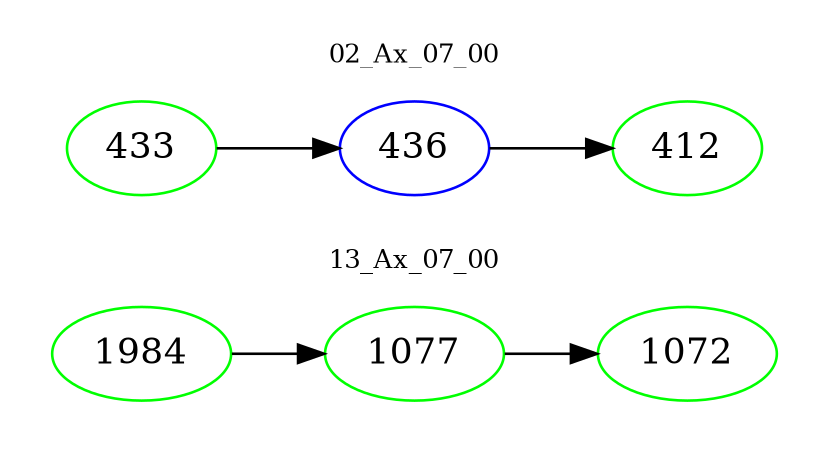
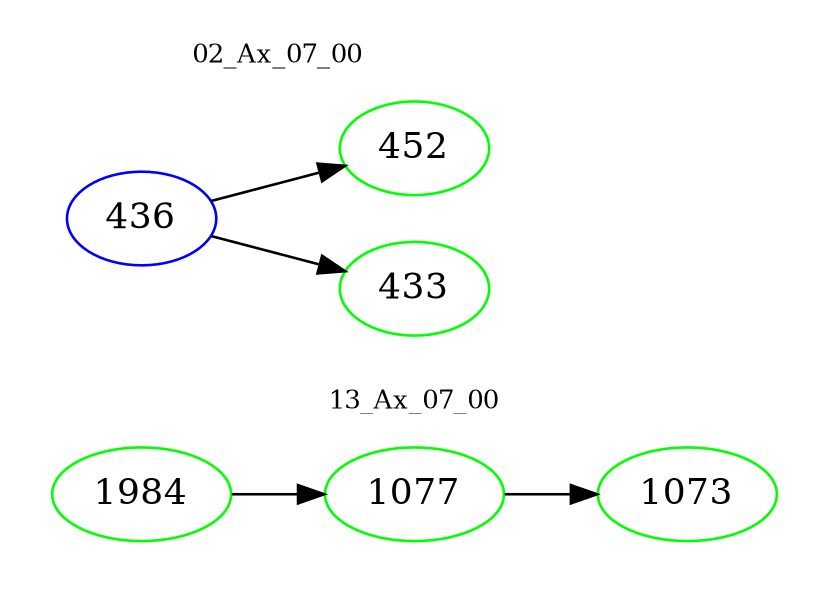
(265, 148) -> (265, 250)
(687, 148) -> (415, 148)
(687, 354) -> (687, 494)
